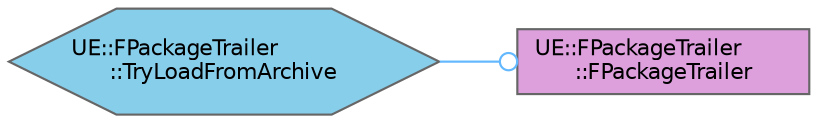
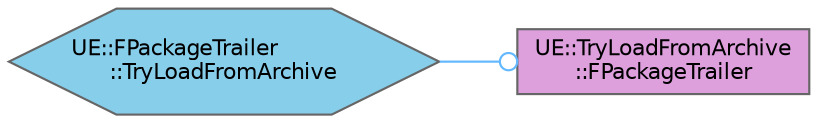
(663, 62) -> (663, 62)
